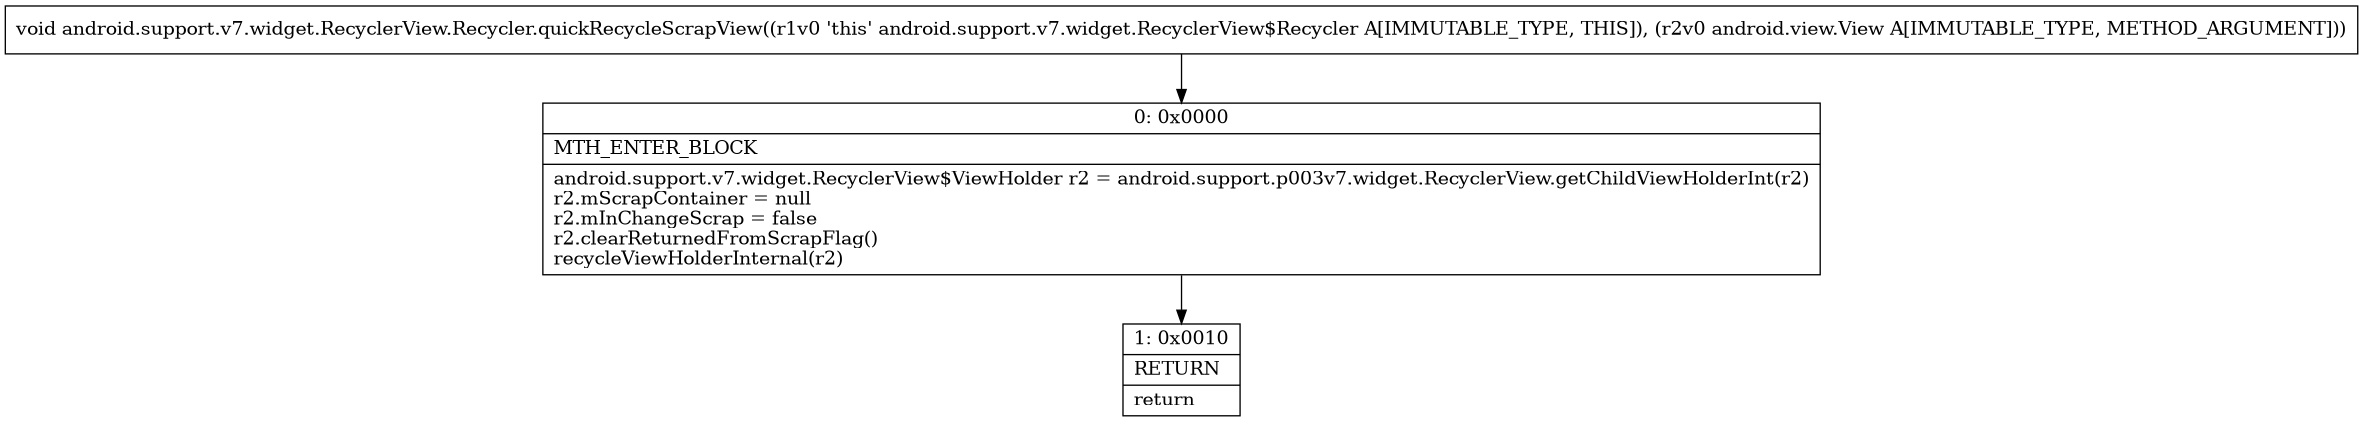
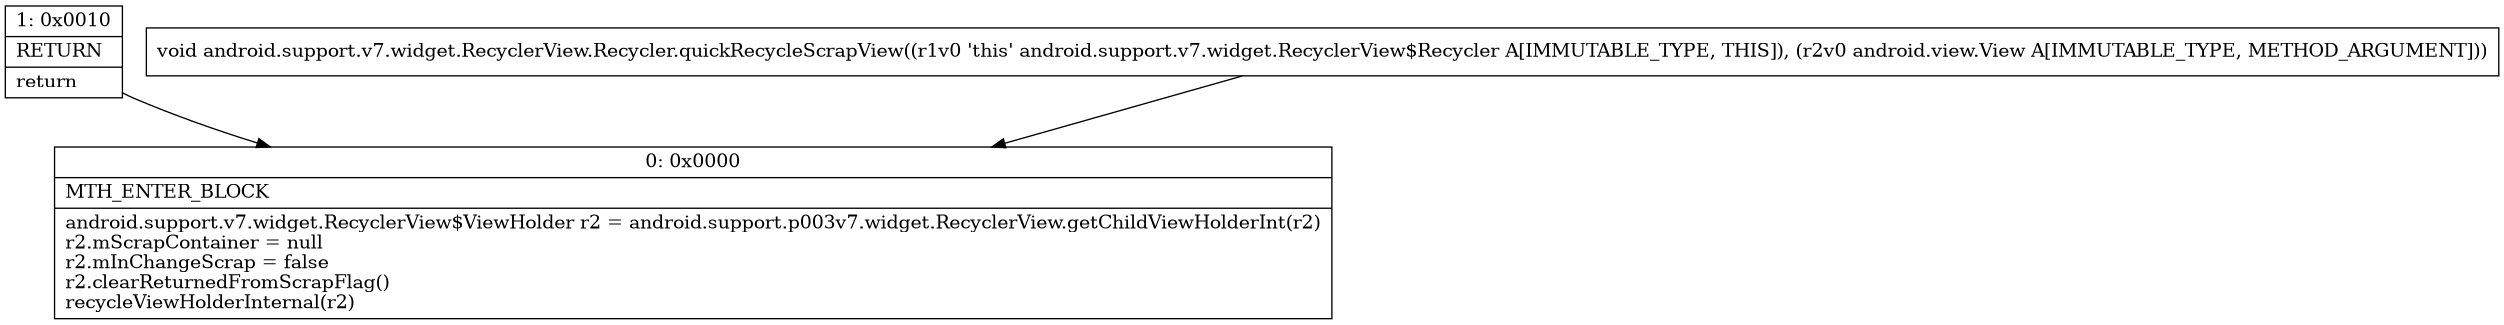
(1182, 293) -> (189, 120)
